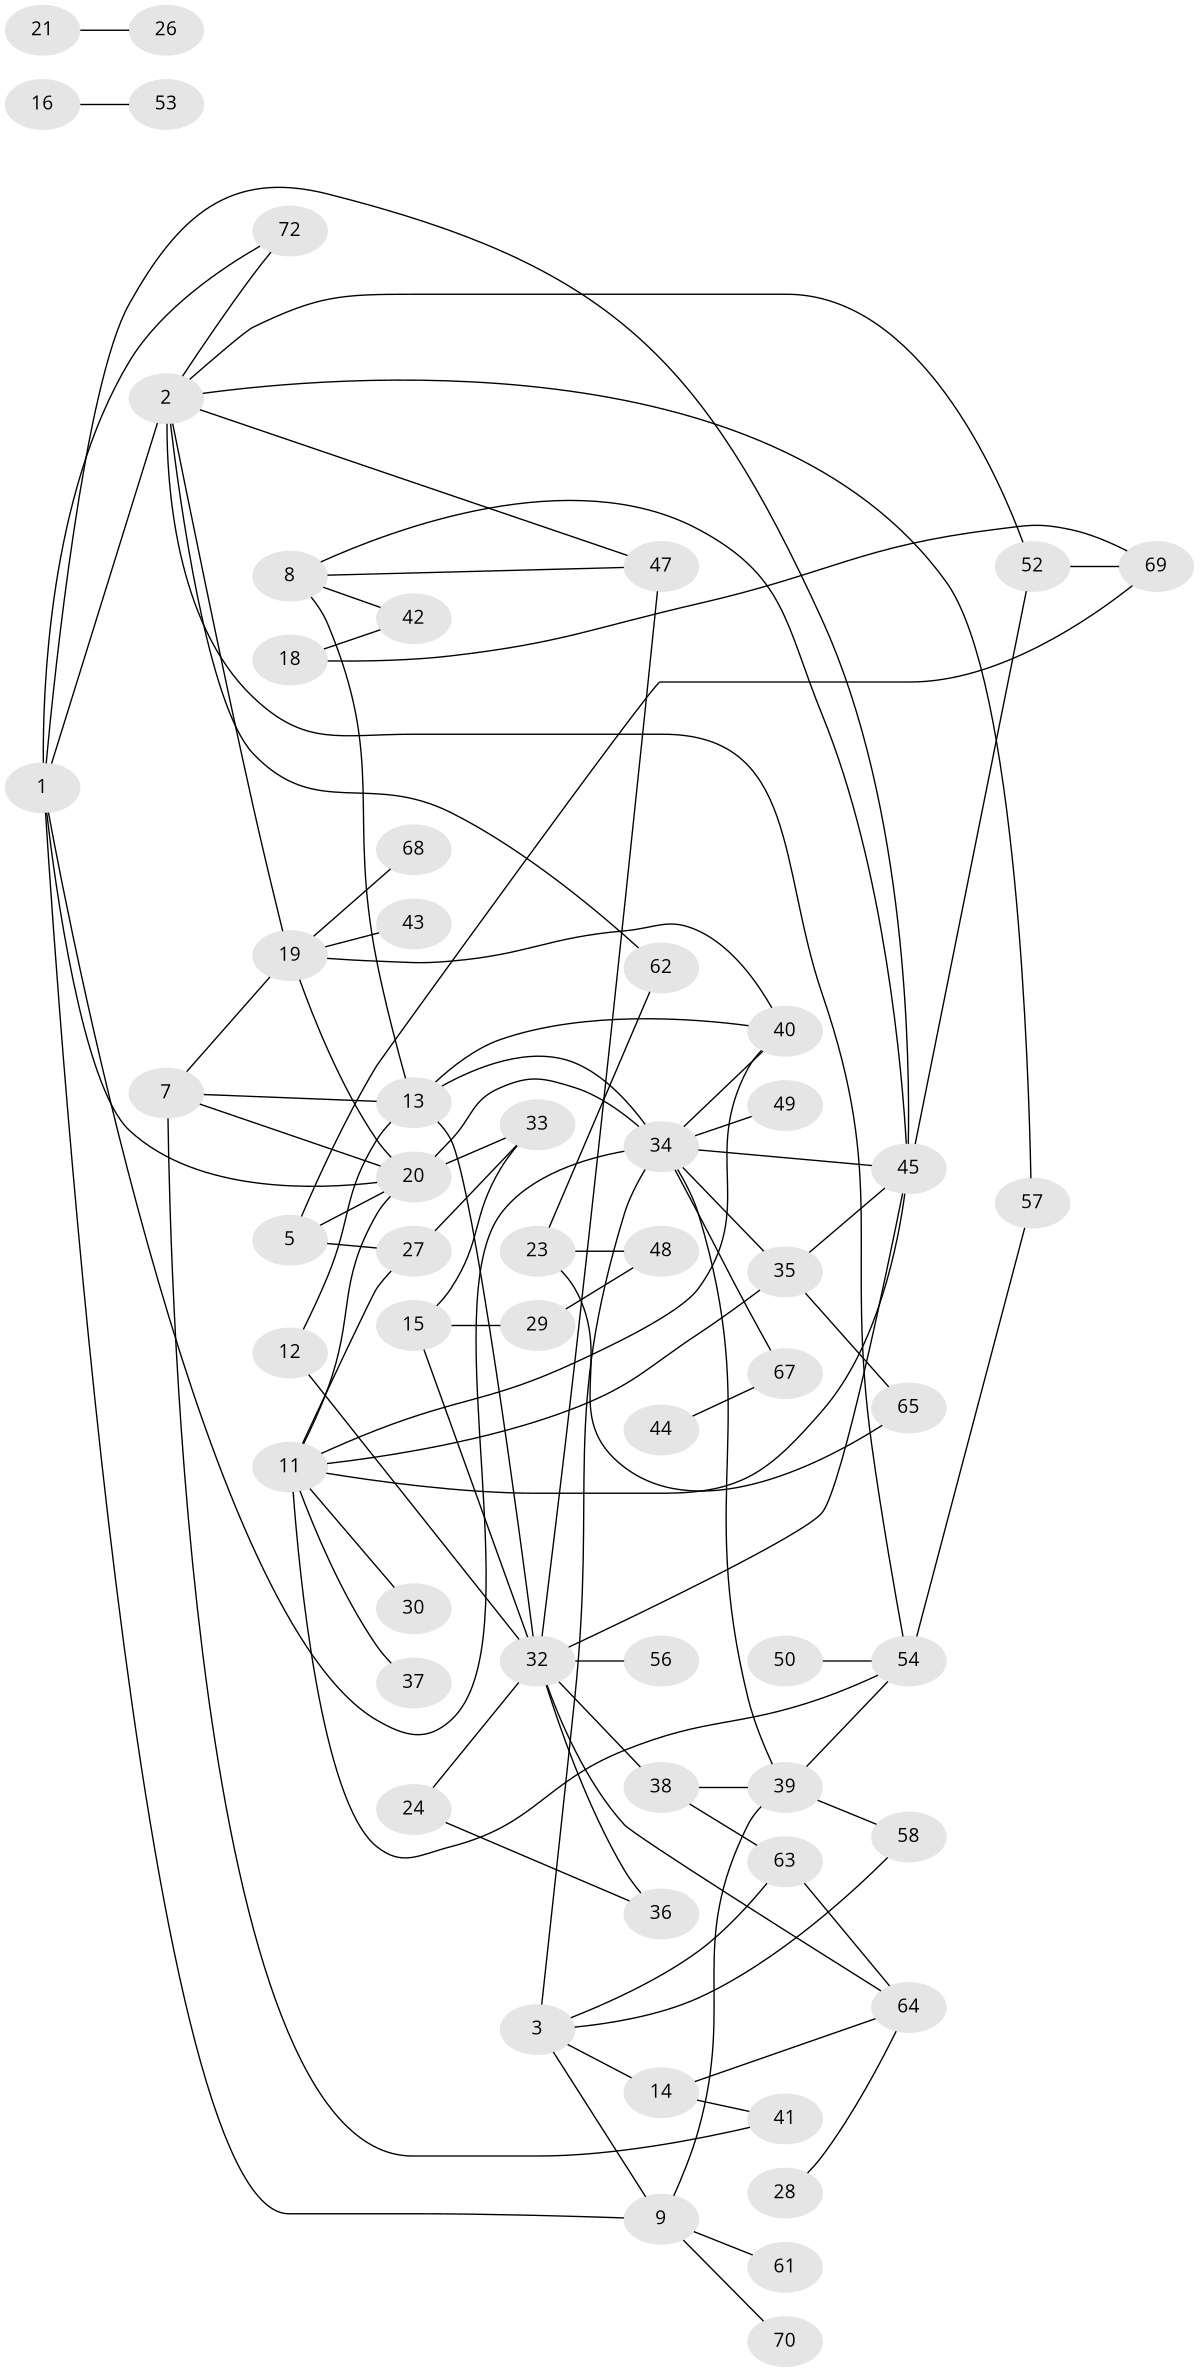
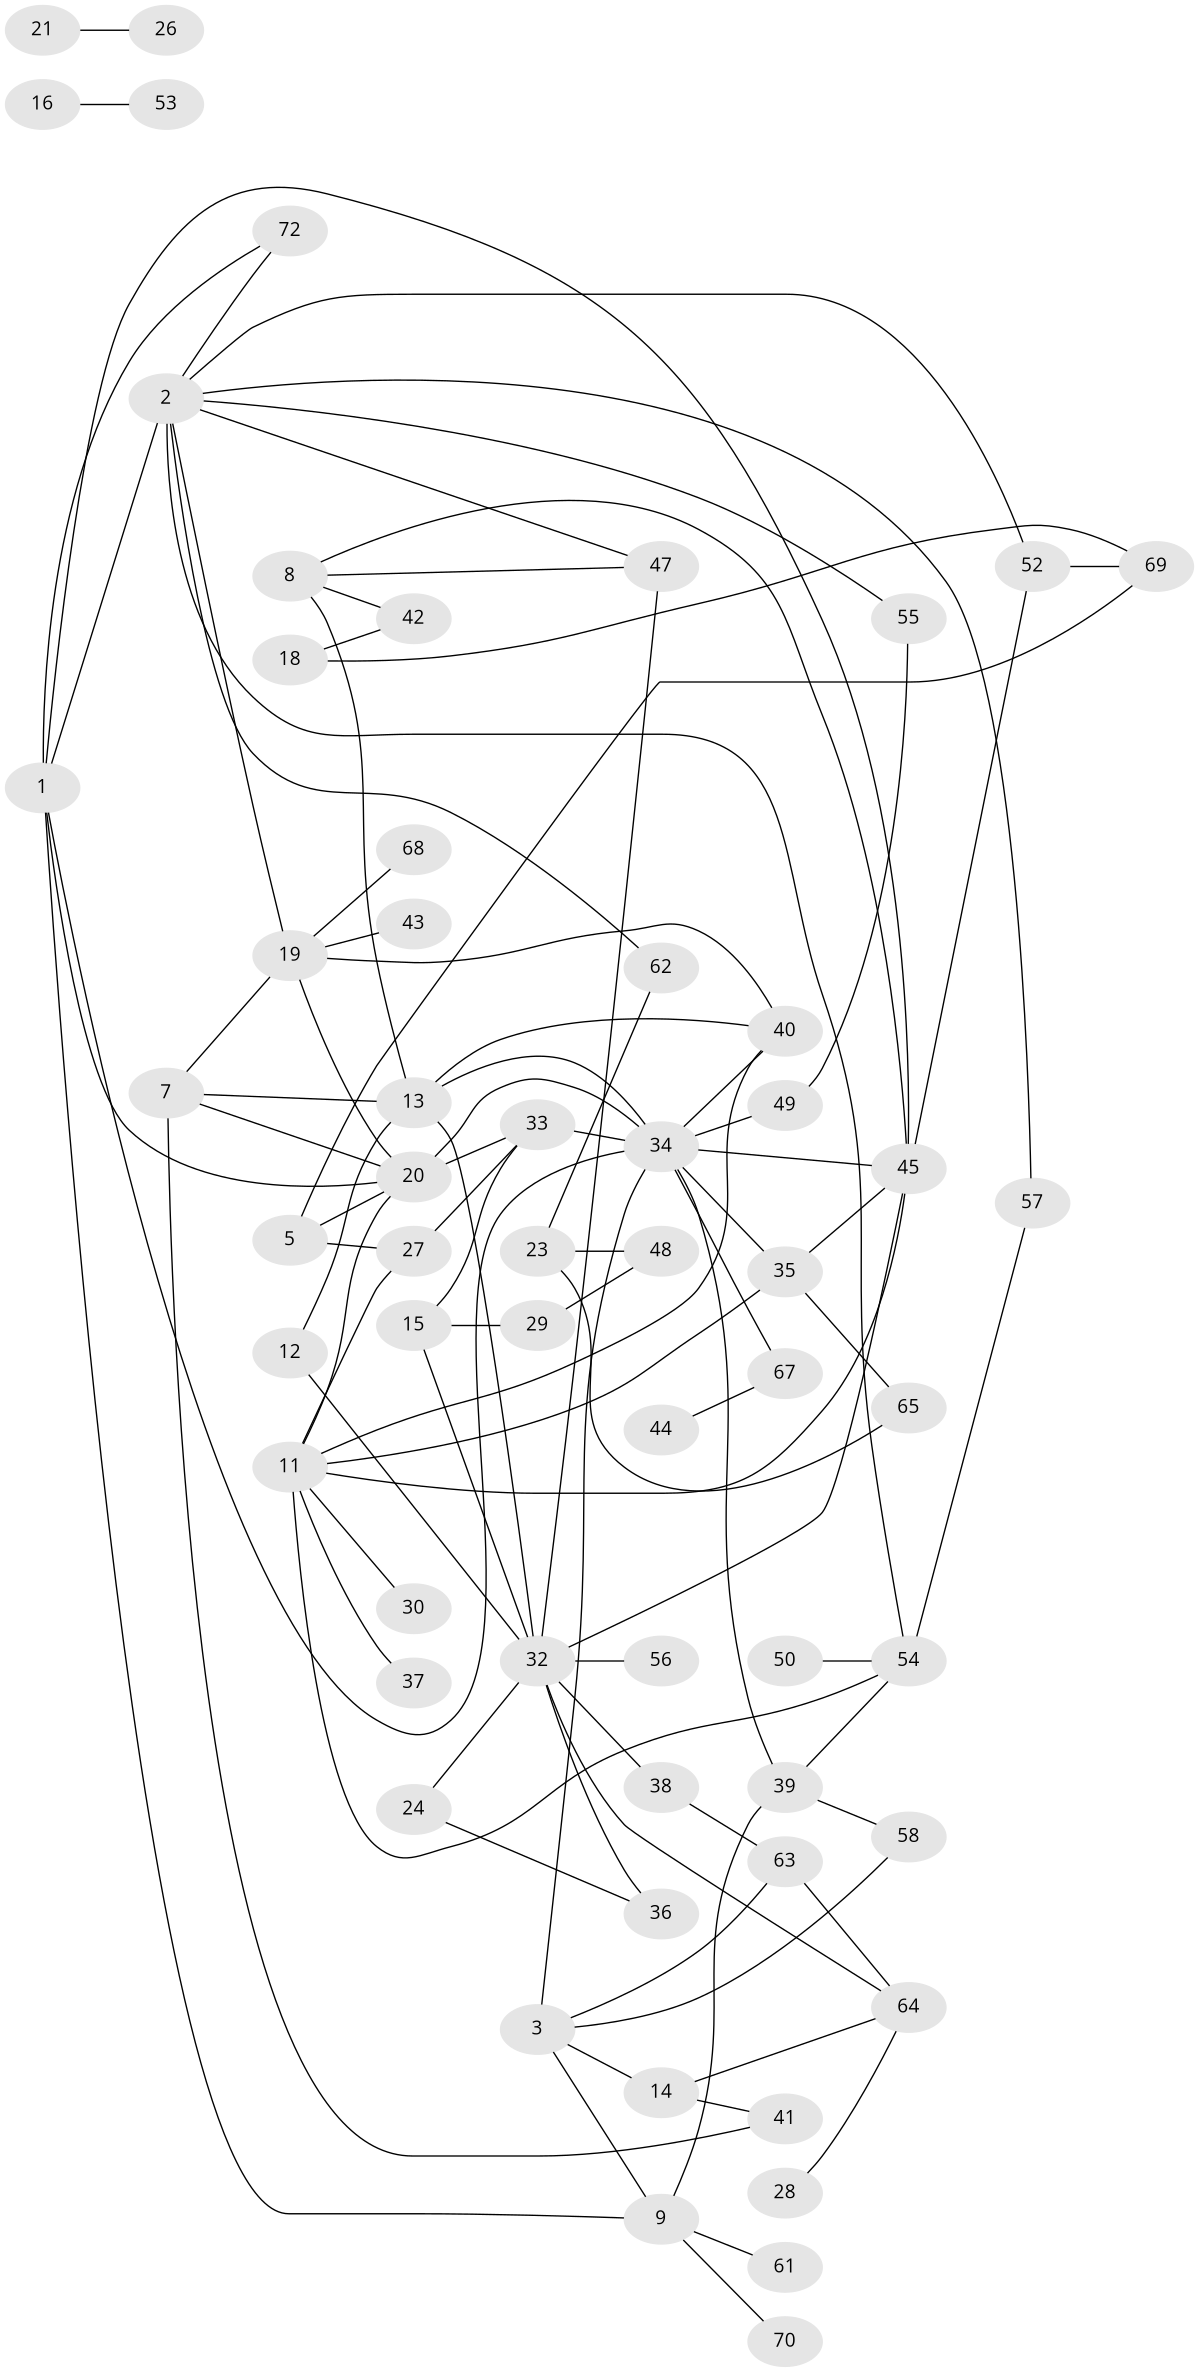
none -> (909, 619)
none -> (608, 1137)
(723, 1788) -> none
